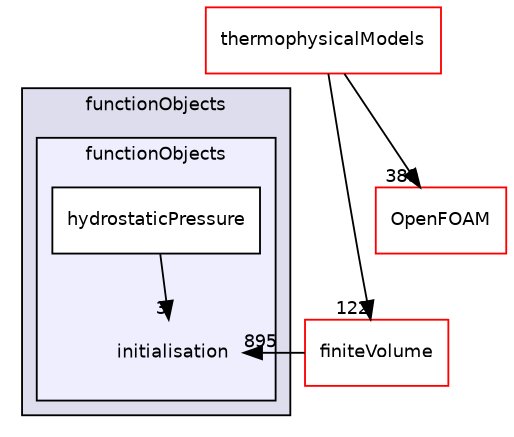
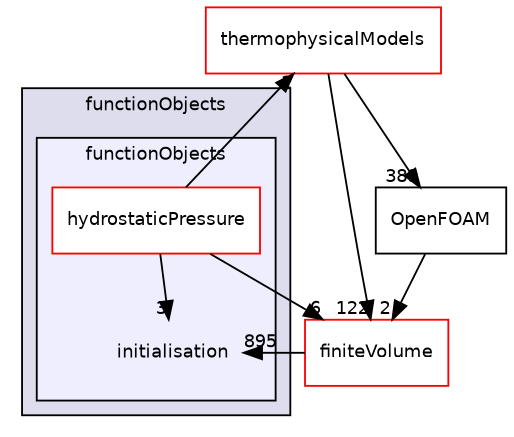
none -> (221, 150)
(156, 221) -> (156, 221)
(441, 221) -> (441, 221)
none -> (413, 278)
none -> (258, 282)
